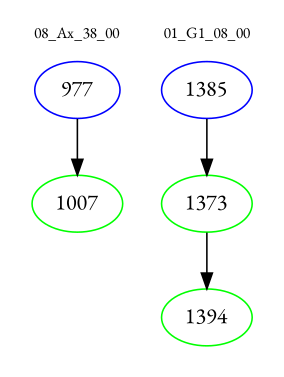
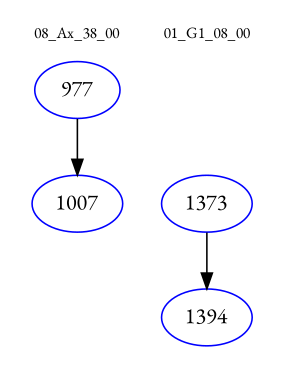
(207, 90) -> none
(77, 204) -> (77, 204)
(207, 204) -> (207, 204)
(207, 317) -> (207, 317)
